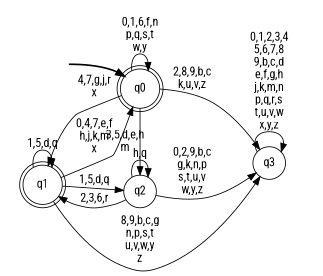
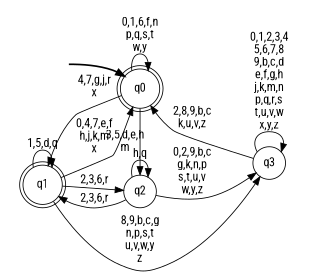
(214, 104) -> (201, 141)
(94, 180) -> (94, 180)
